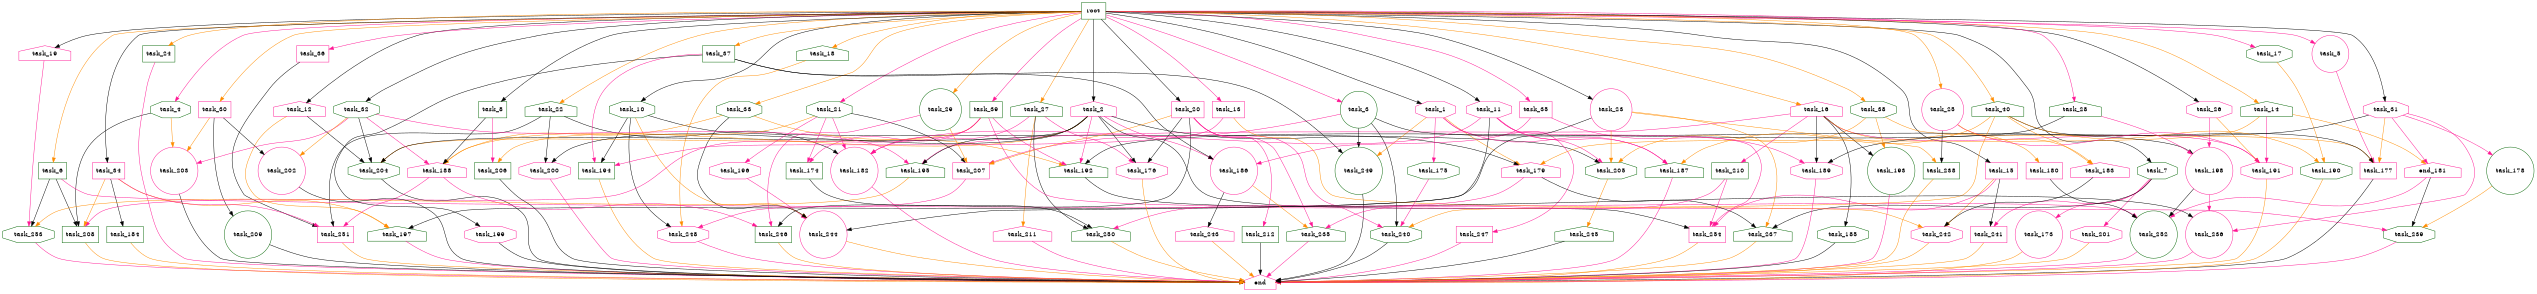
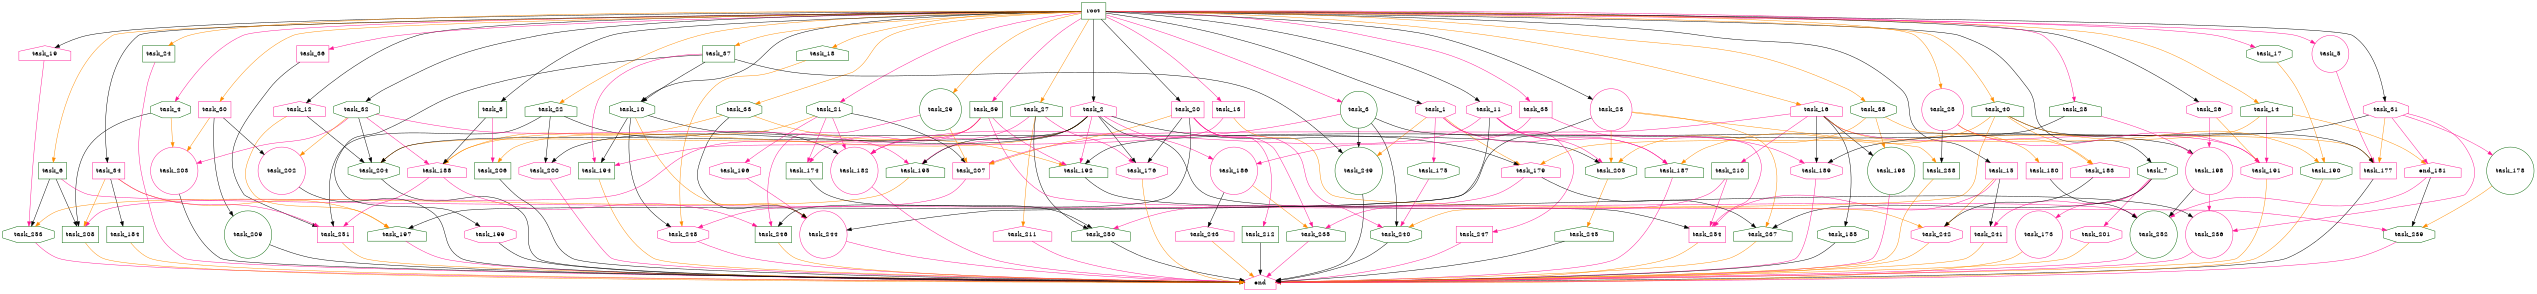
(1047, 76) -> (675, 80)
(1174, 266) -> (1174, 266)
(1042, 272) -> (1042, 272)
